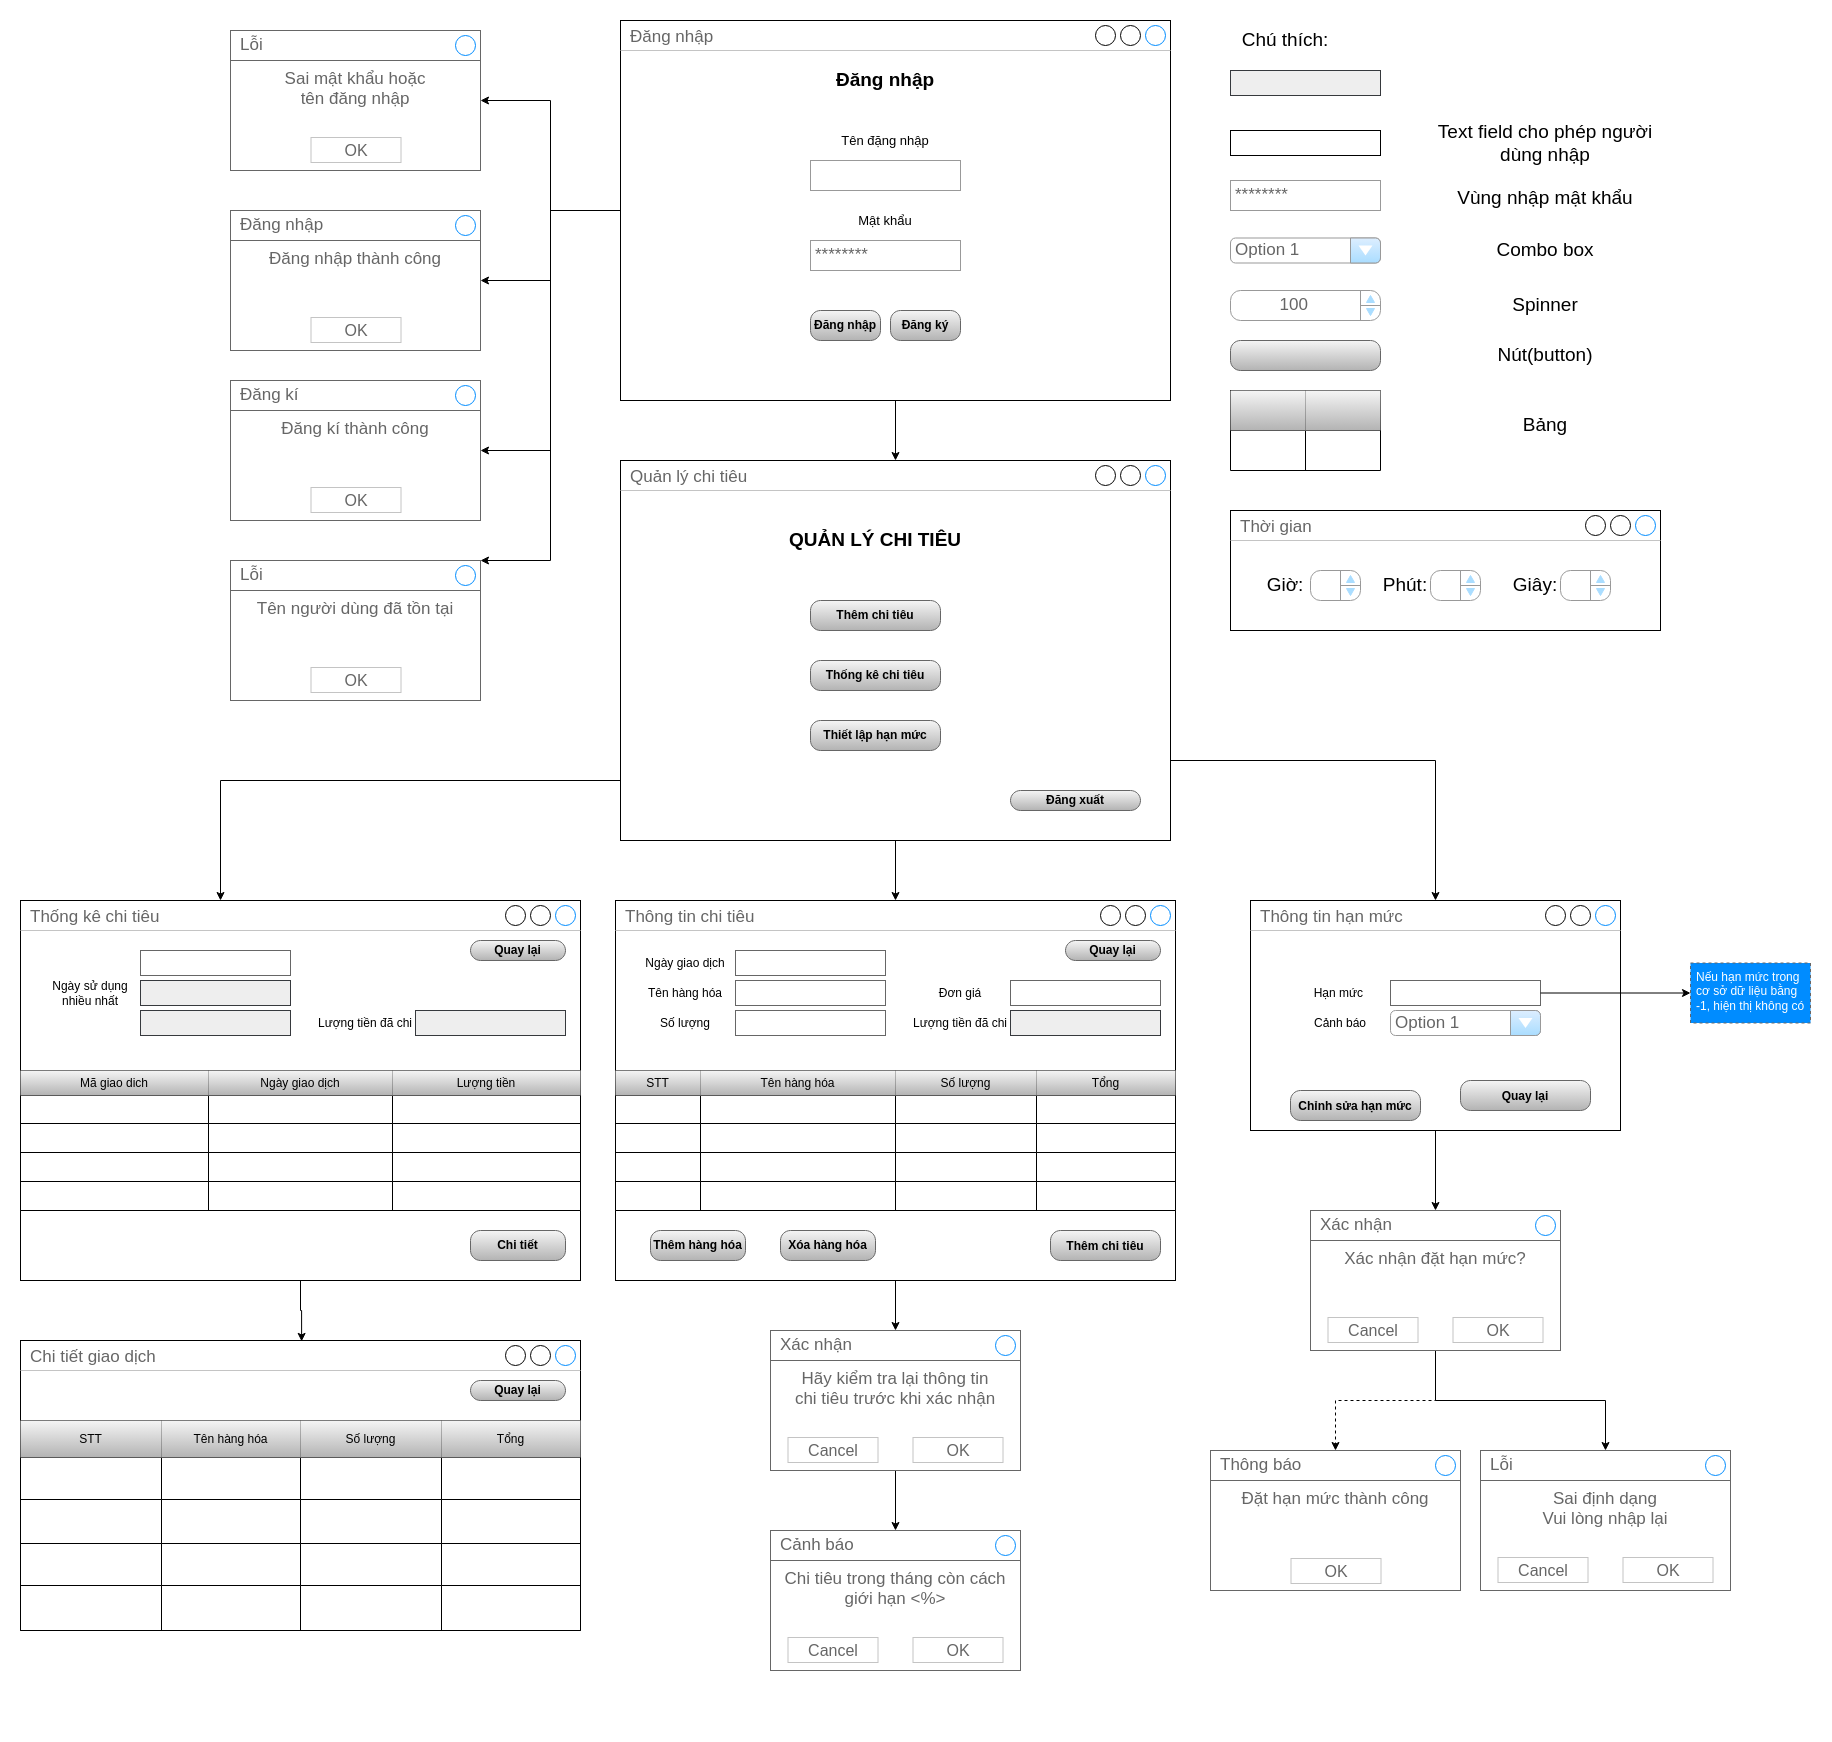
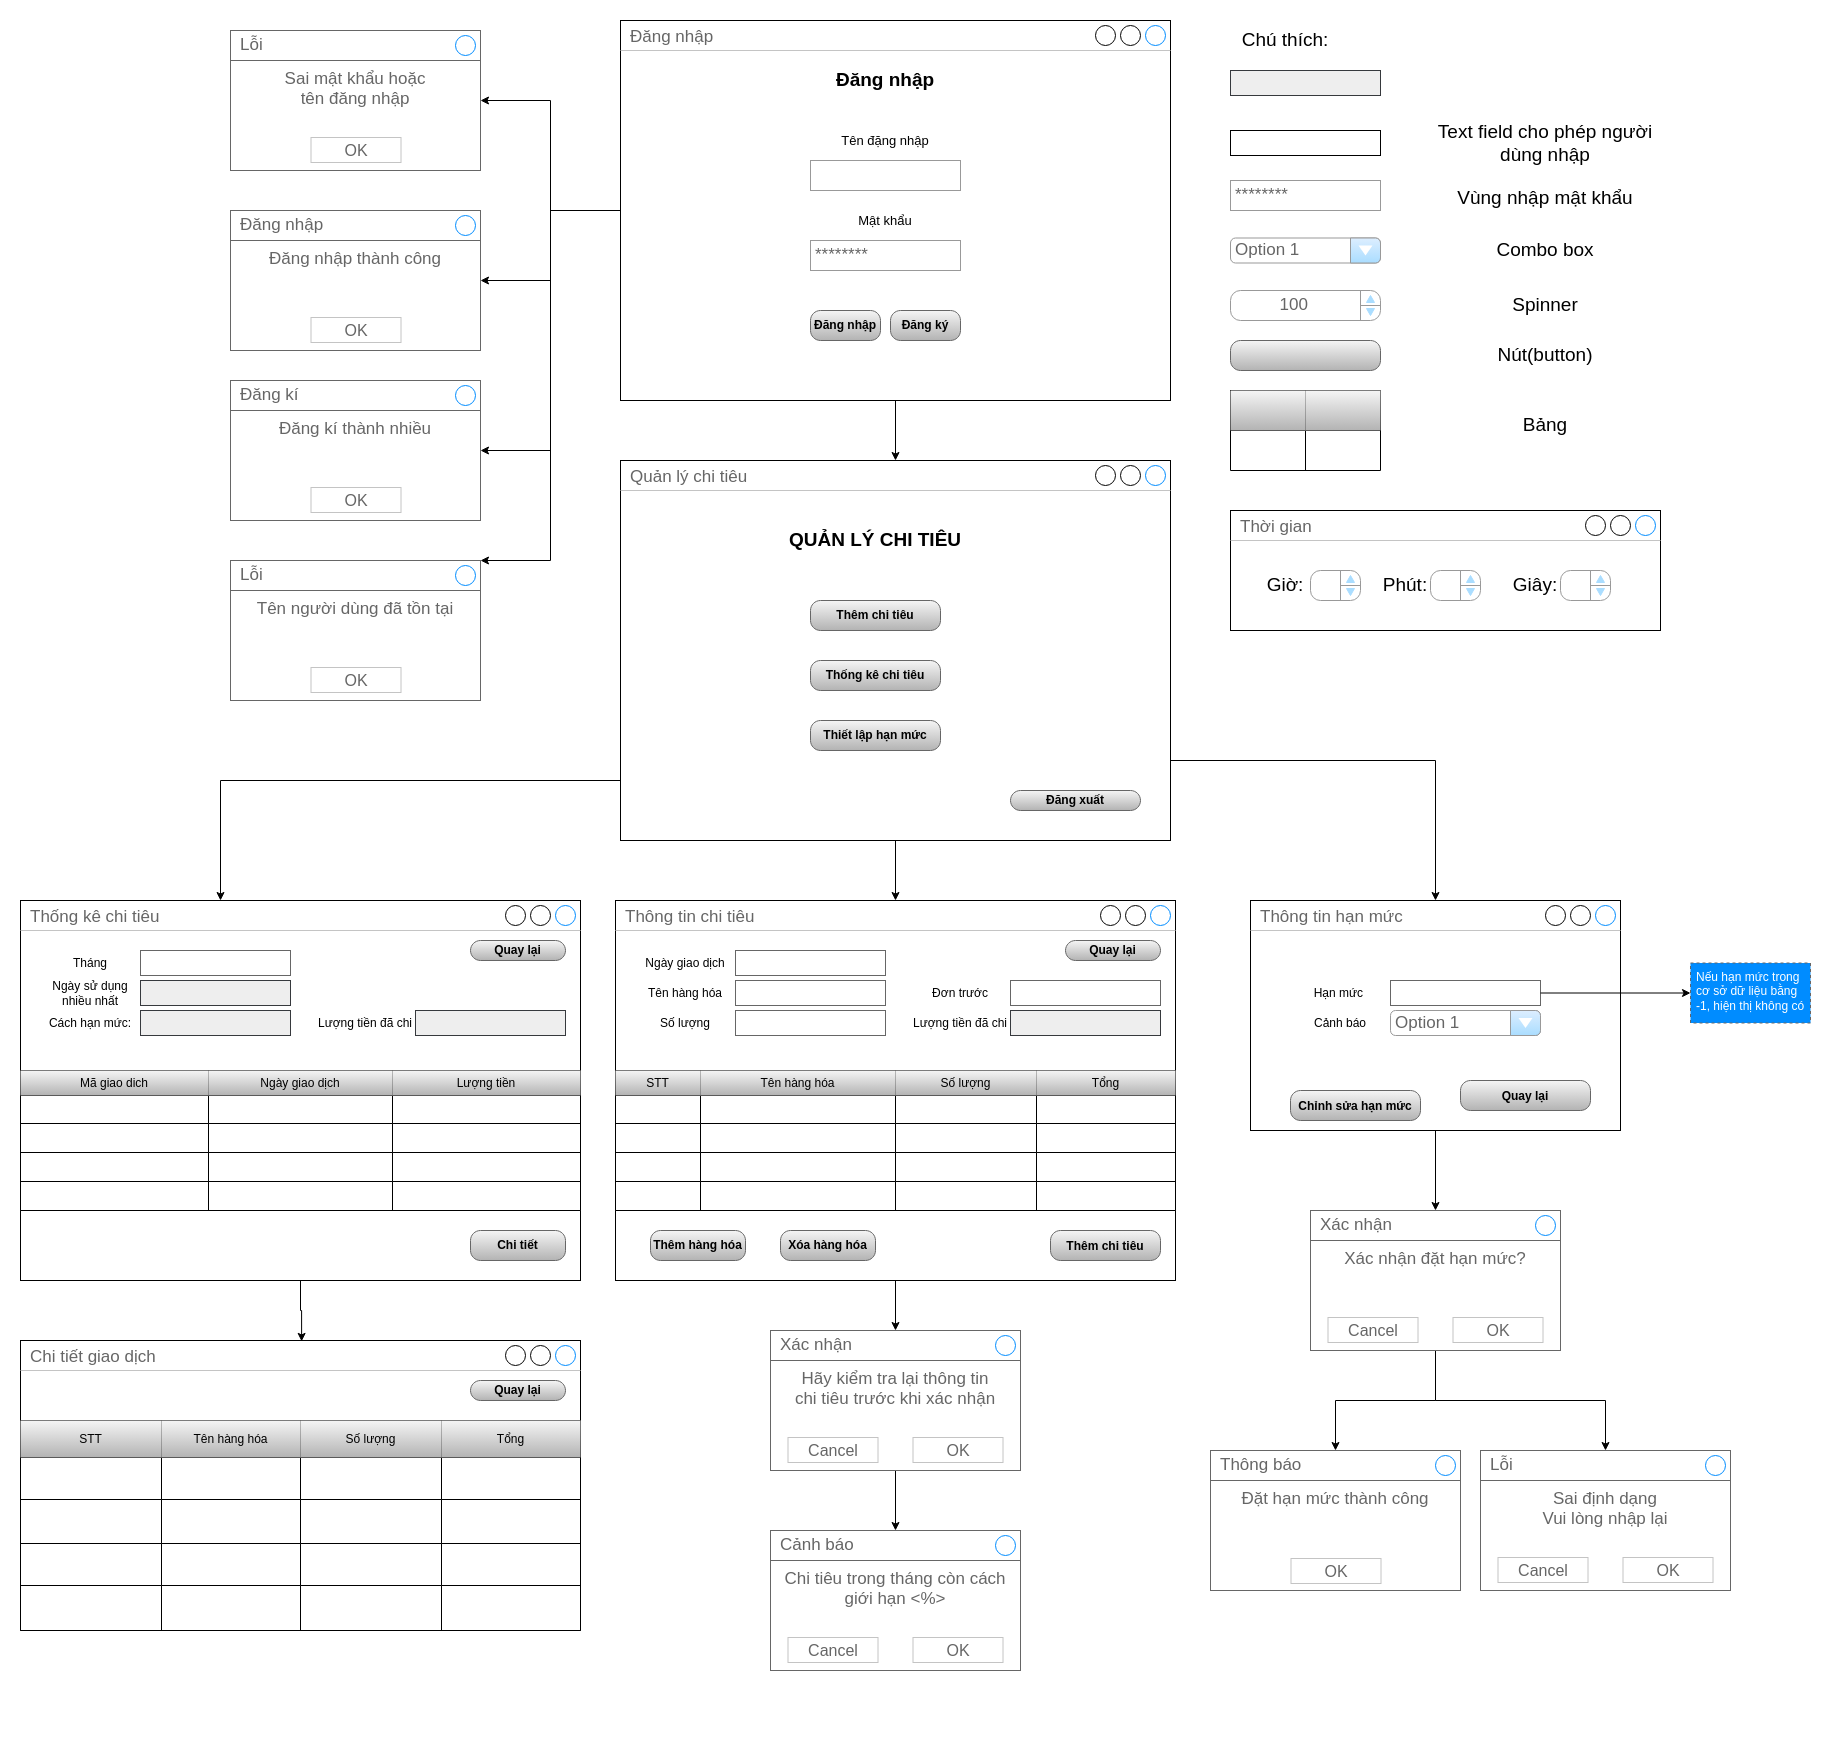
(356, 430) -> (356, 430)
none -> (91, 963)
(961, 994) -> (961, 994)
none -> (91, 1023)
(1363, 1401) -> (1363, 1401)
